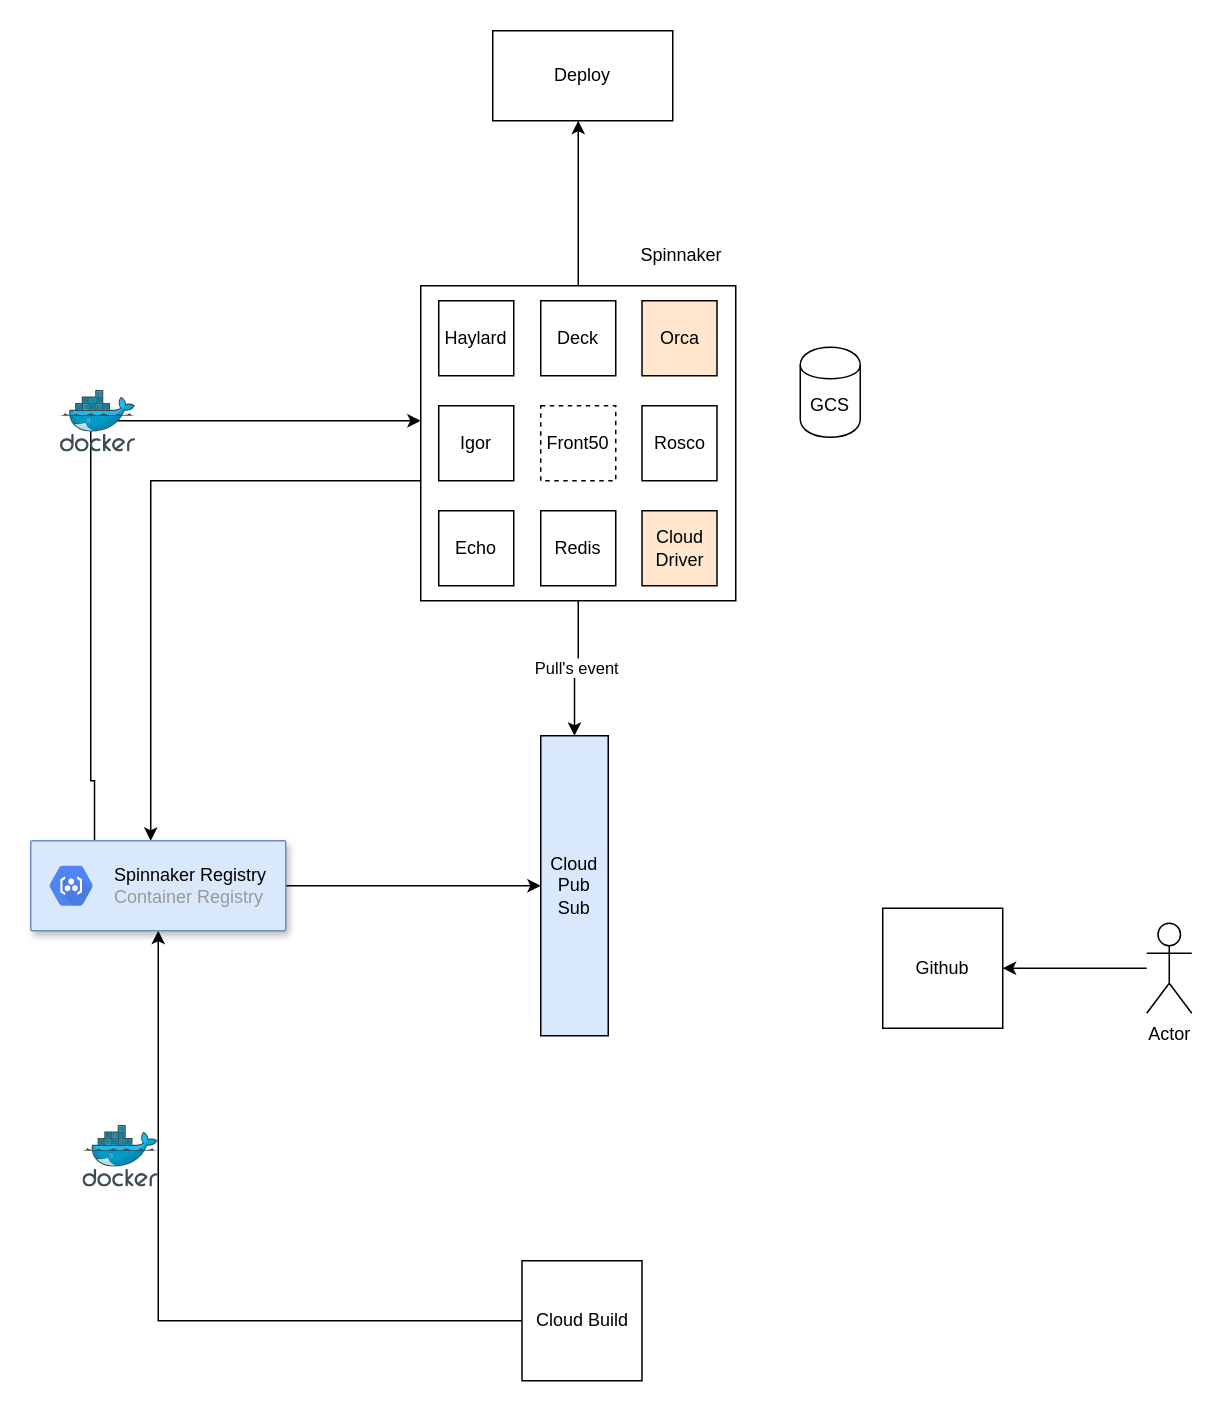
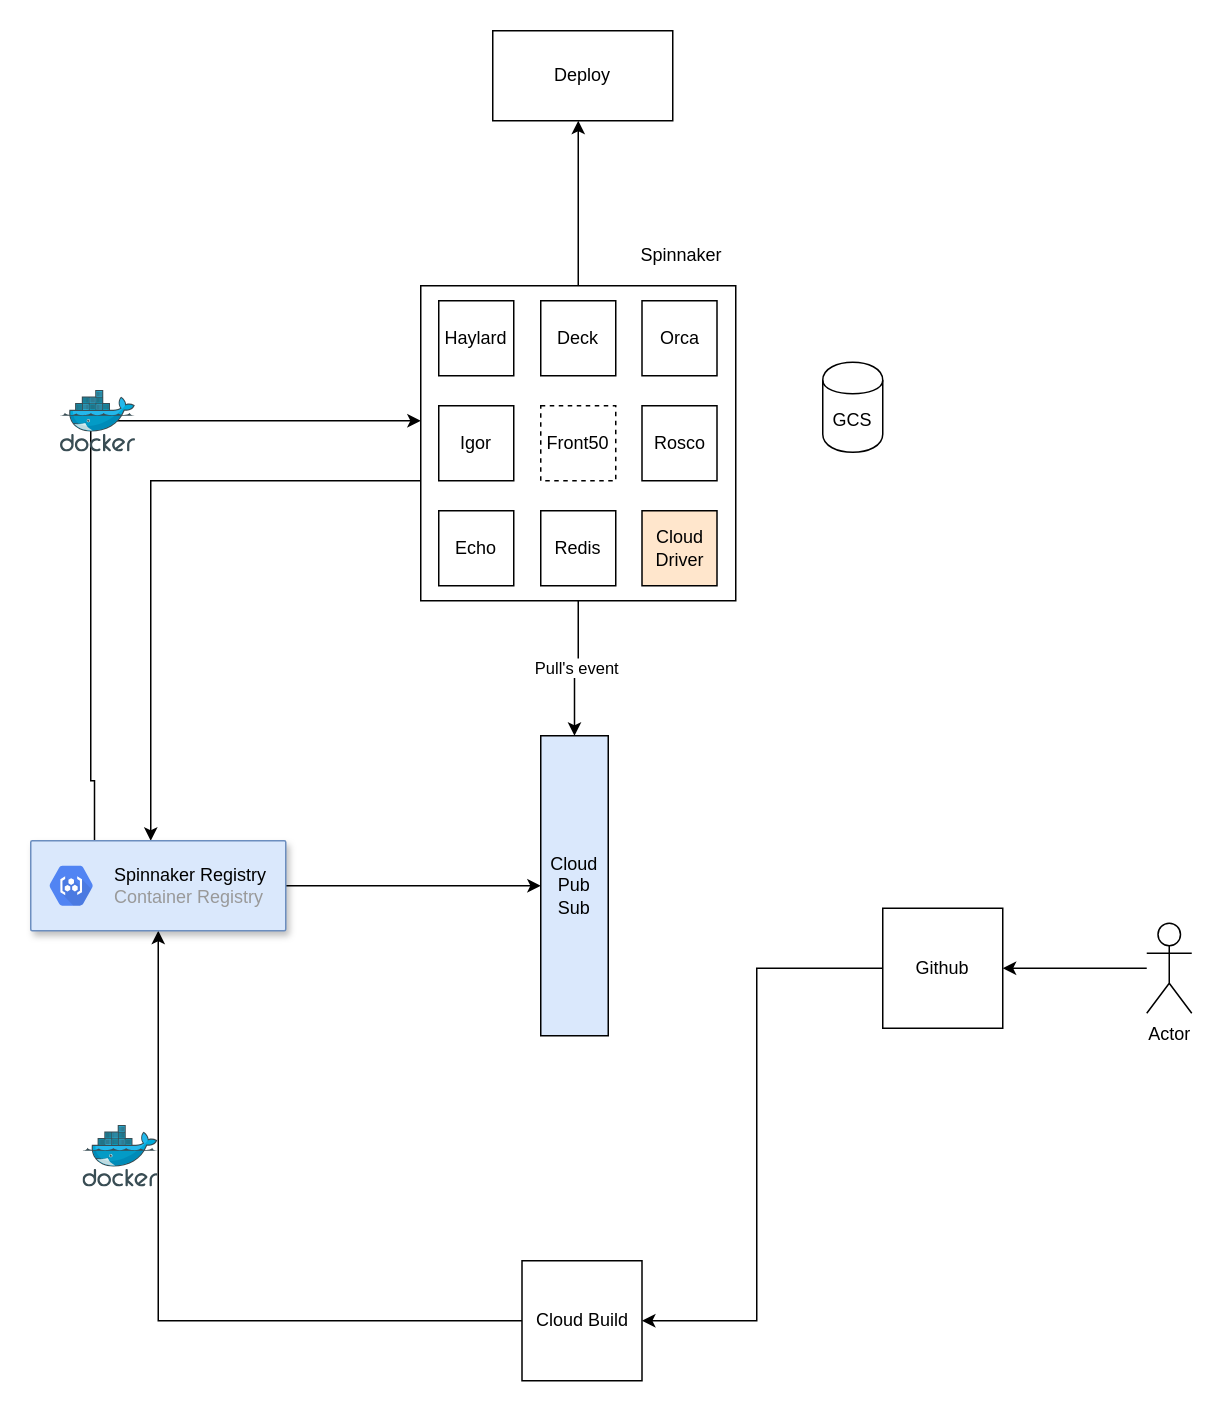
(680, 338) -> (680, 338)
(830, 392) -> (853, 407)
none -> (757, 1133)
